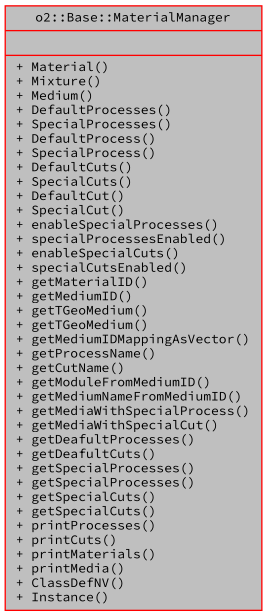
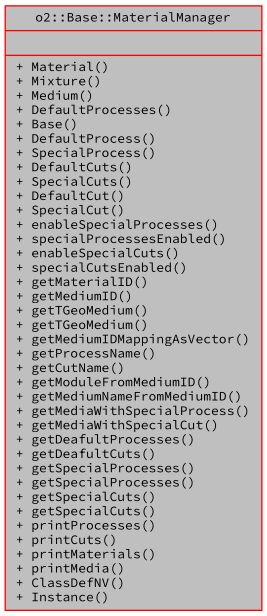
(94, 124) -> (48, 124)
